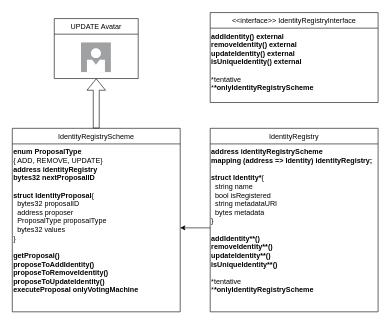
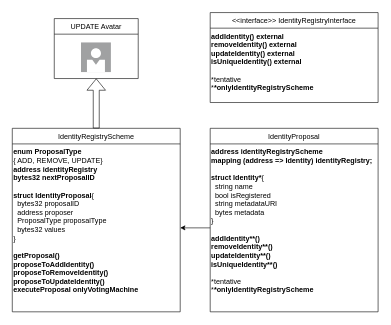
(294, 136) -> (294, 136)
